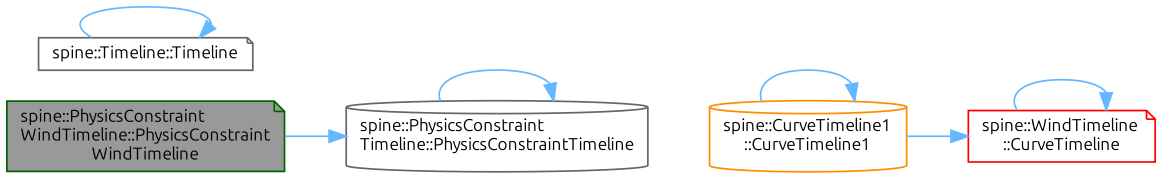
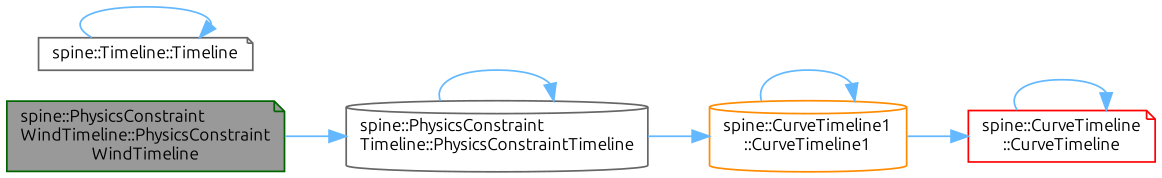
none -> (670, 136)
(1062, 136) -> (1062, 136)
